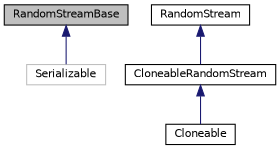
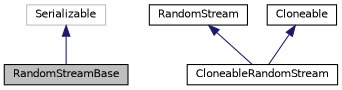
(66, 50) -> (66, 50)
(201, 110) -> (279, 49)
